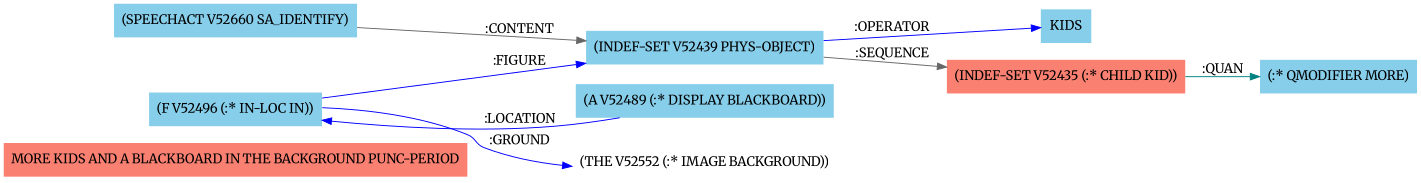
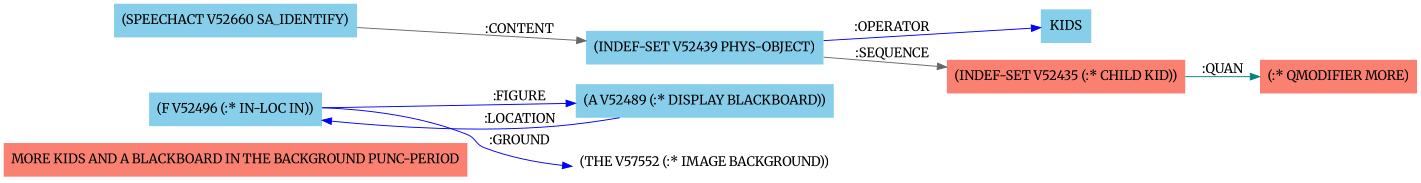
(1339, 77) -> (1339, 77)
(449, 81) -> (444, 106)
(705, 163) -> (705, 163)
